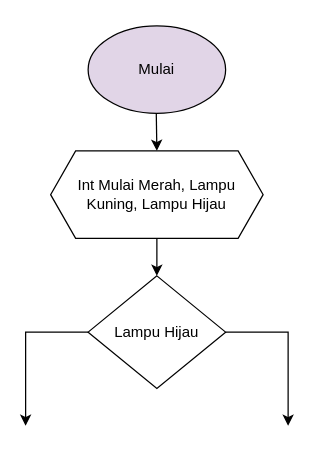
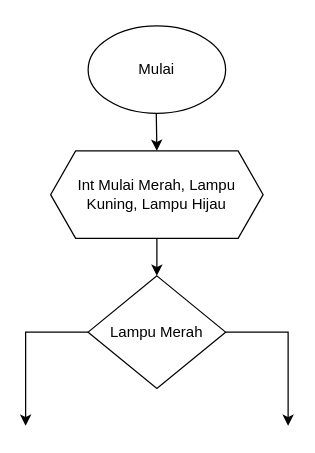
(157, 69) -> (157, 69)
(157, 332) -> (157, 332)
